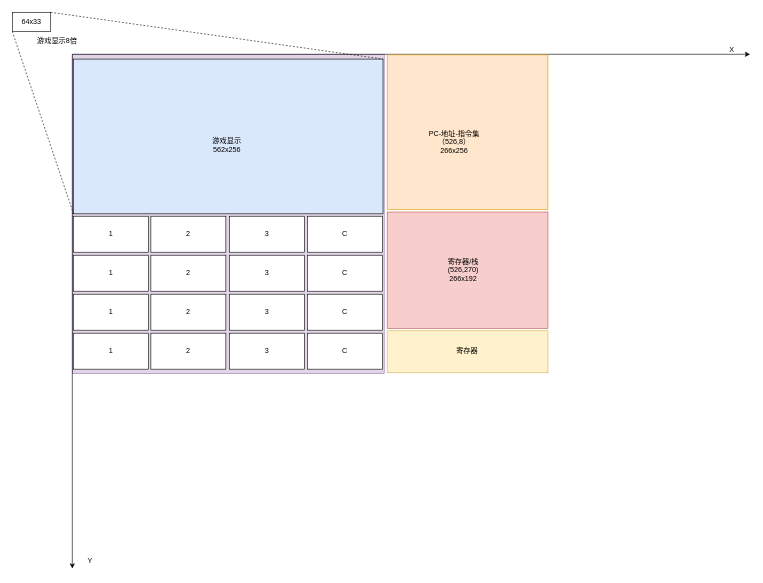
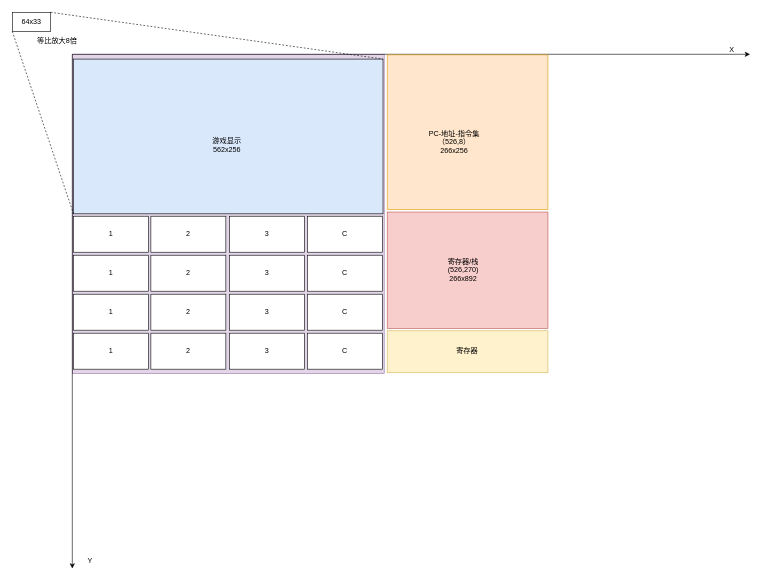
(57, 41) -> (57, 41)
(464, 270) -> (464, 270)
